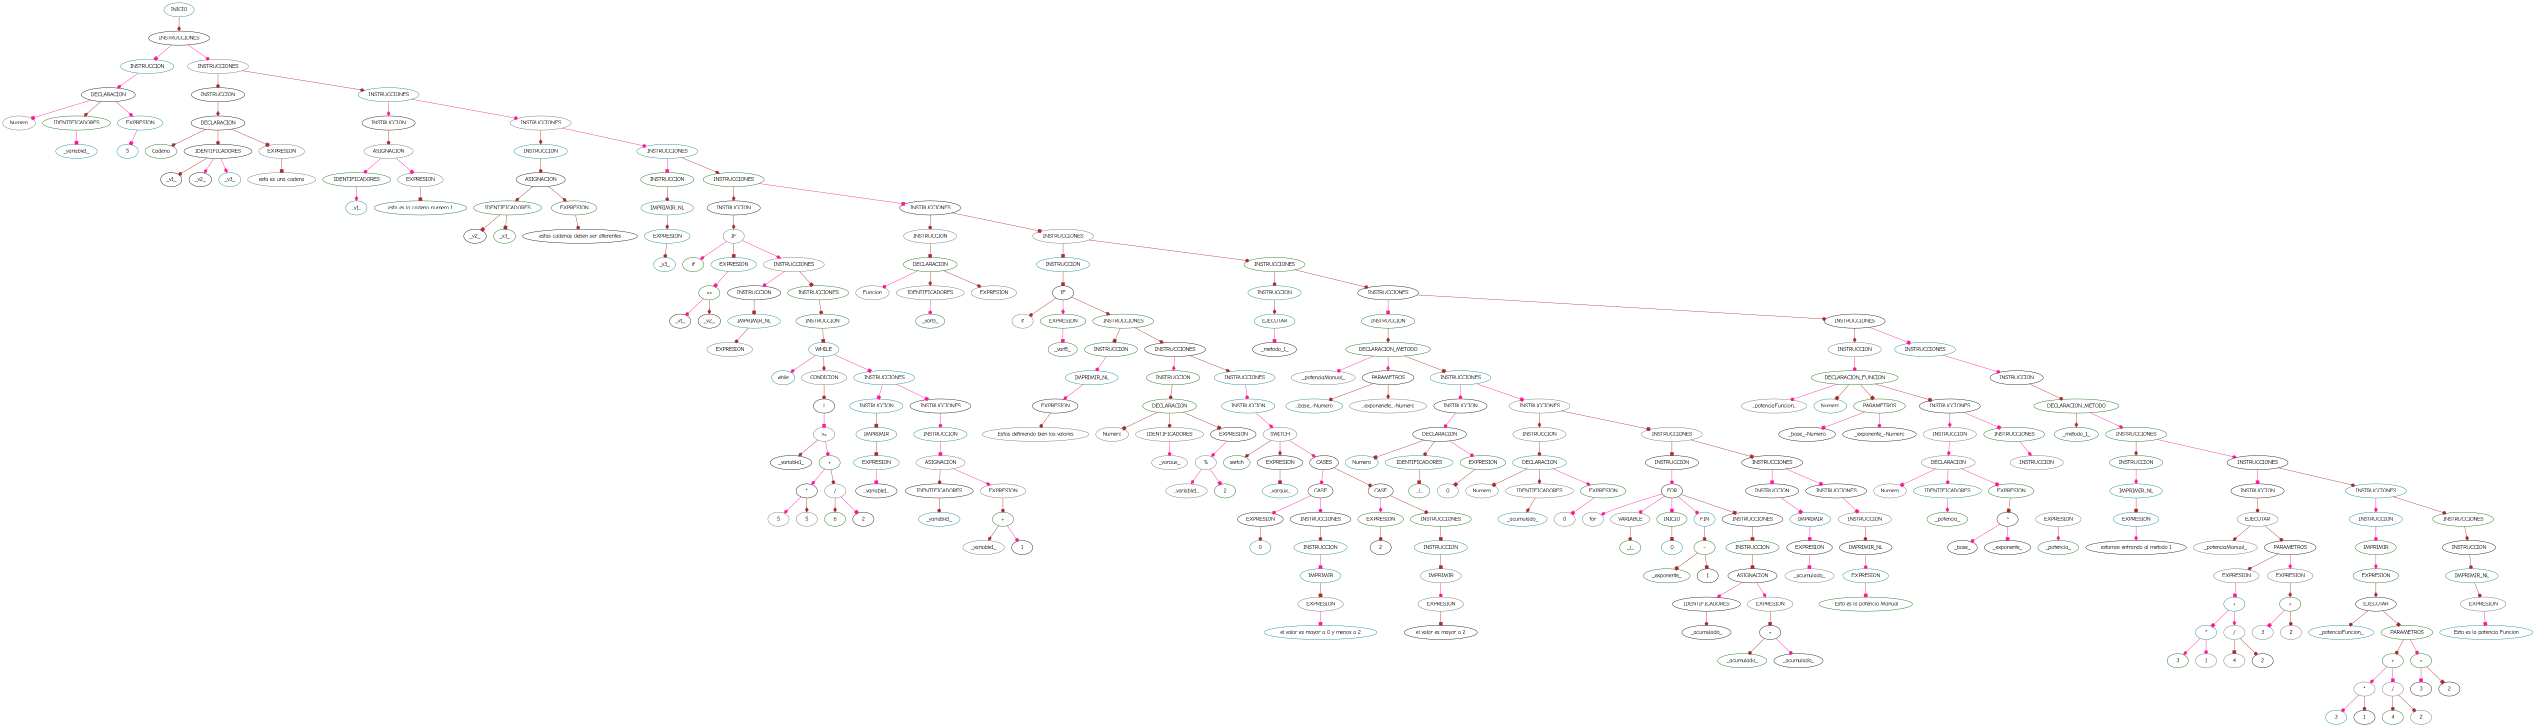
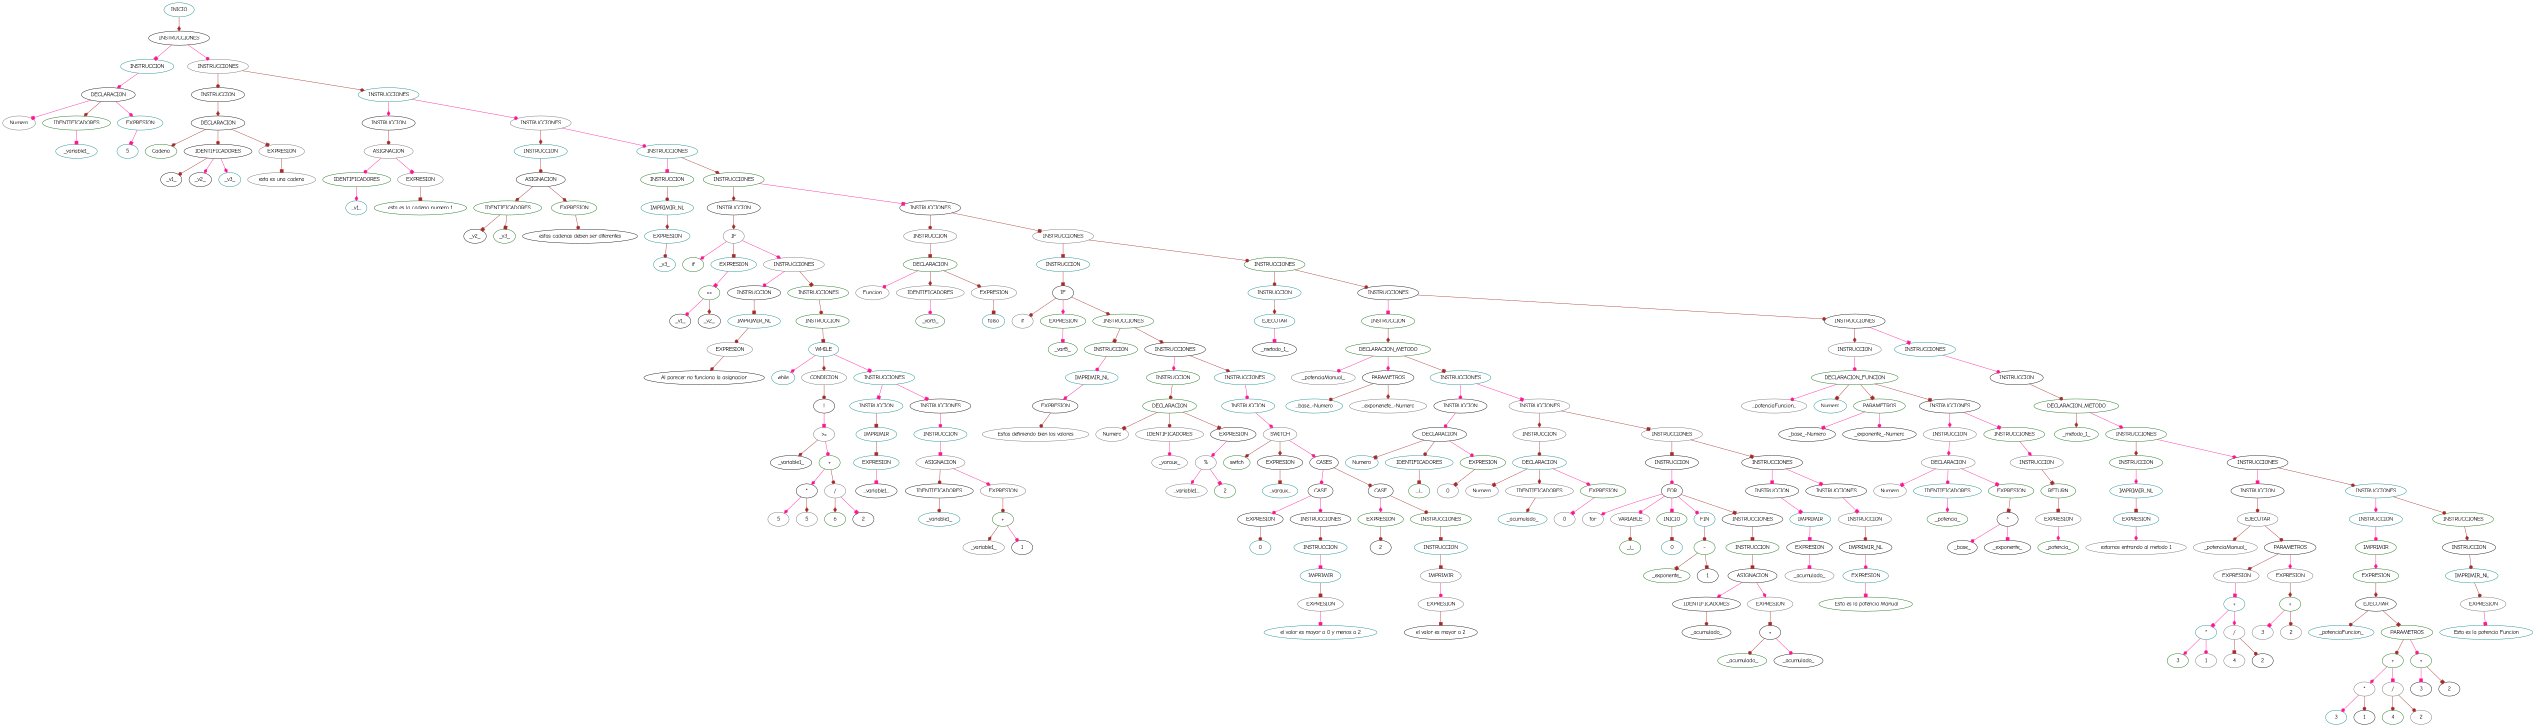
none -> (993, 321)
none -> (704, 378)
none -> (2058, 491)
(2136, 548) -> (2136, 548)
